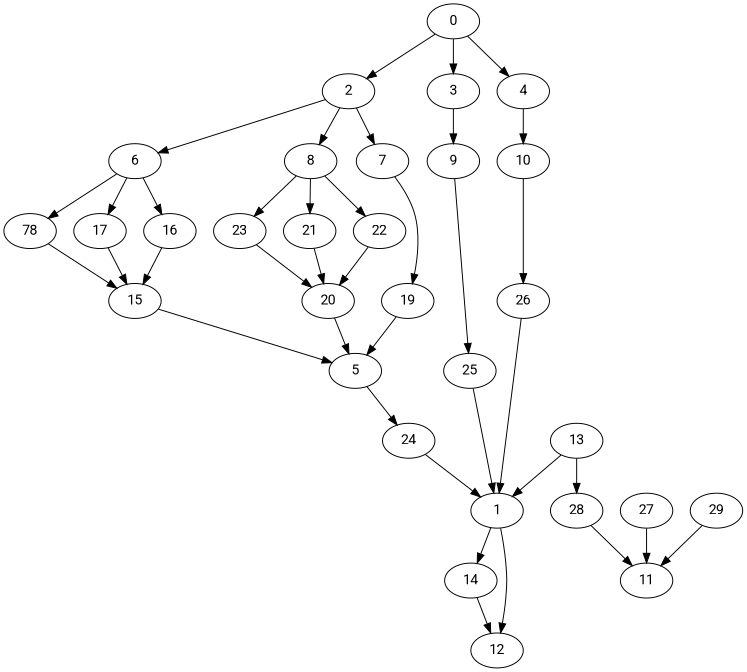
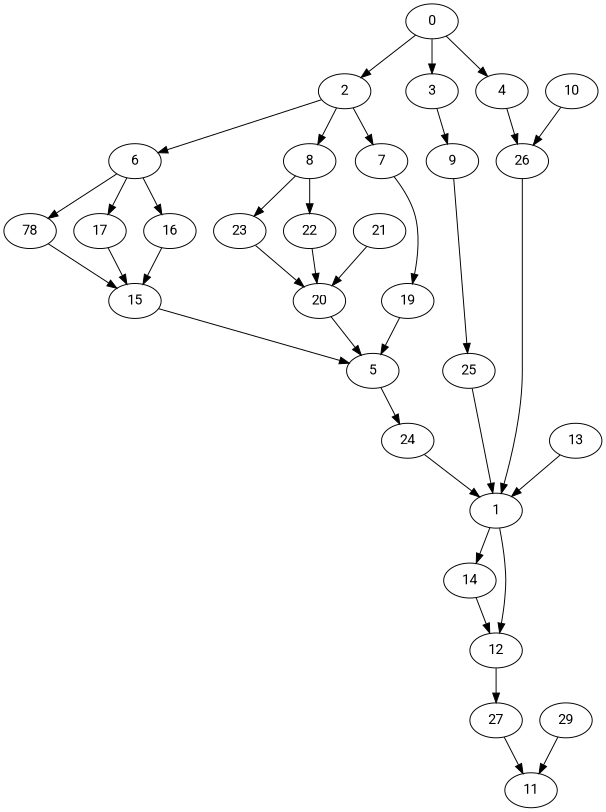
(523, 121) -> (511, 122)
(310, 191) -> none
(577, 511) -> none
none -> (496, 681)
